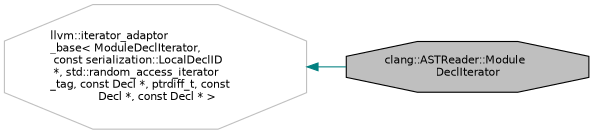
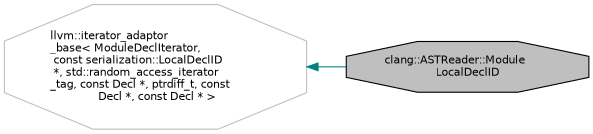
(468, 67) -> (468, 67)
